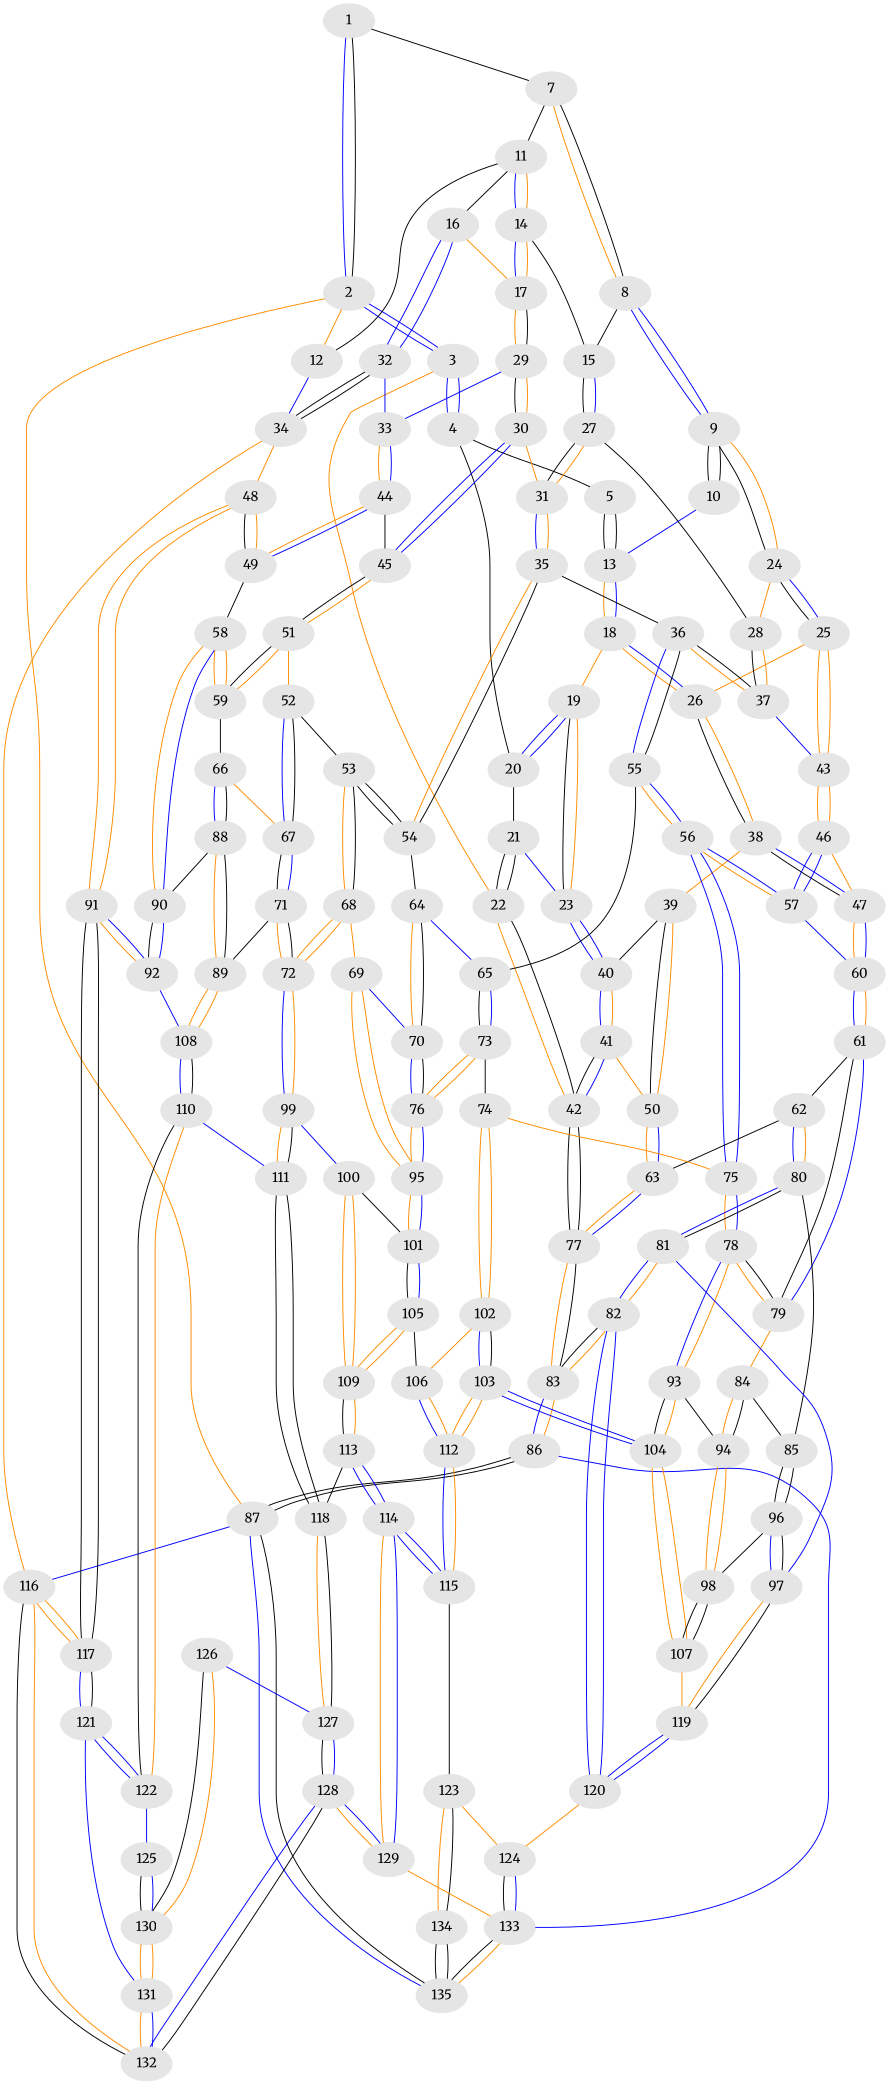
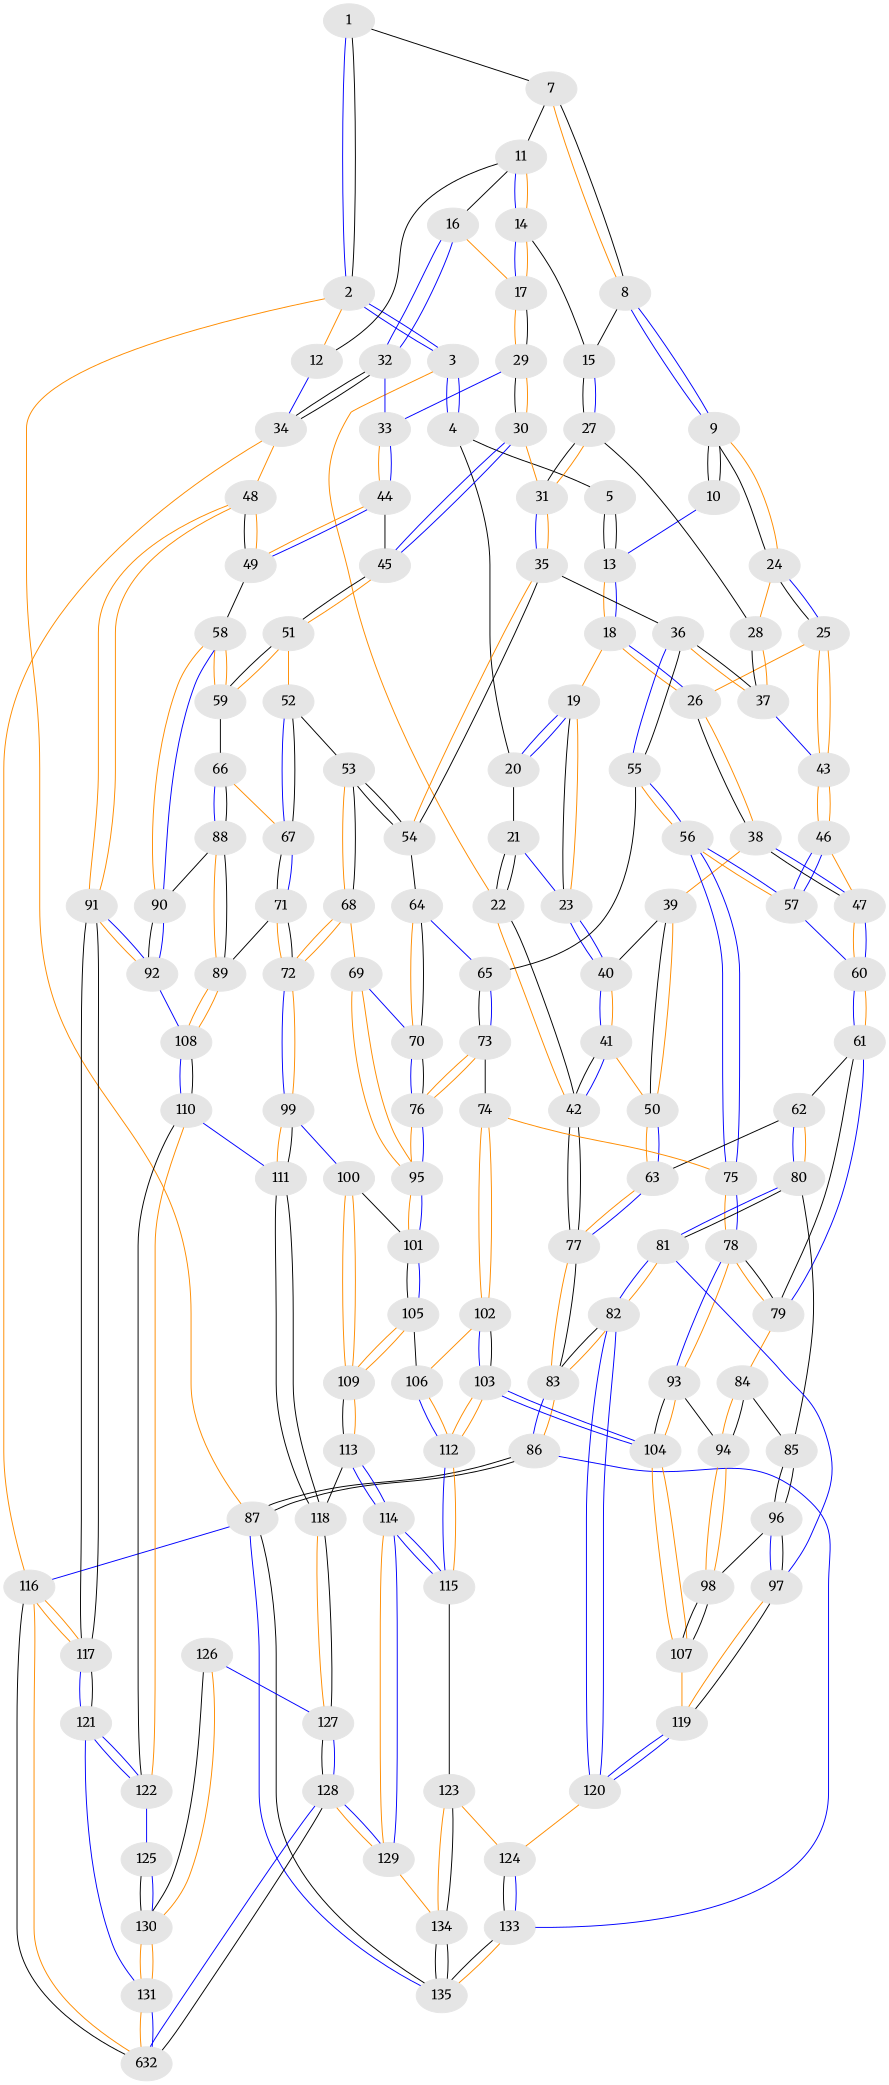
(456, 1897) -> (415, 1894)
(147, 2064) -> (147, 2064)
